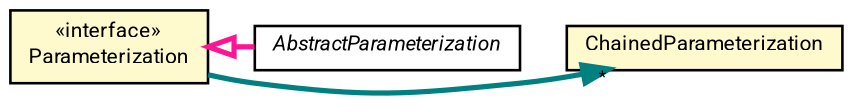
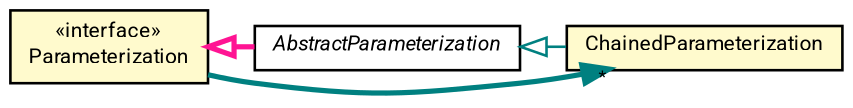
none -> (556, 47)
